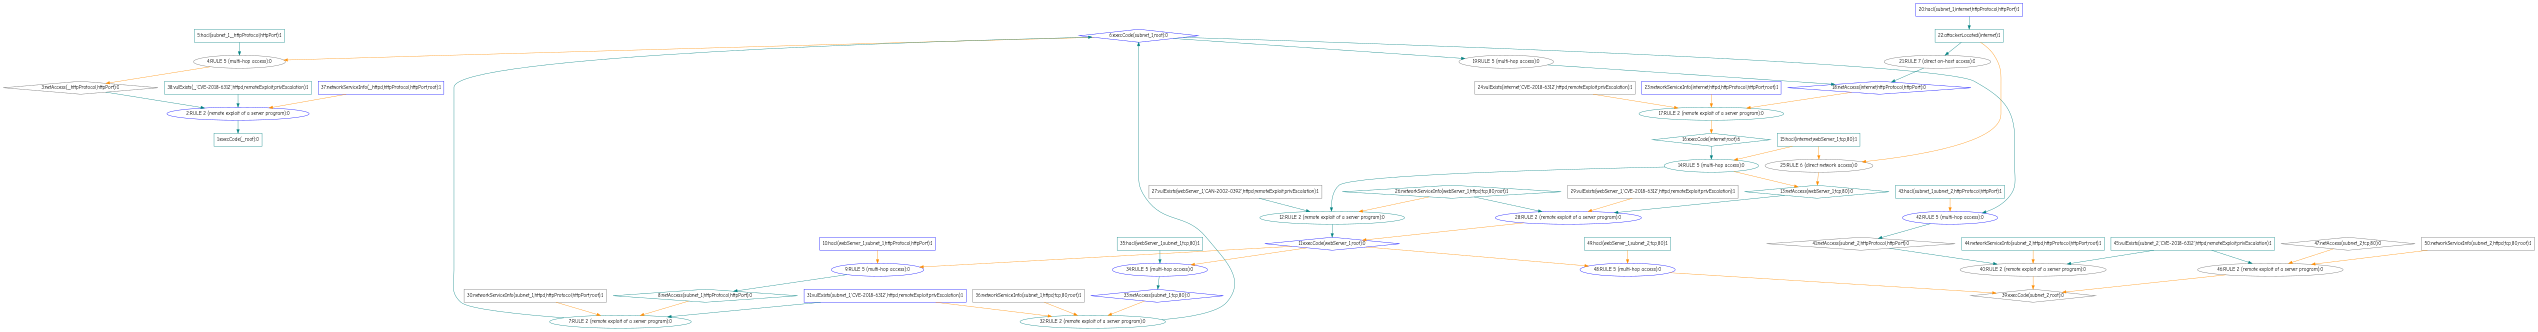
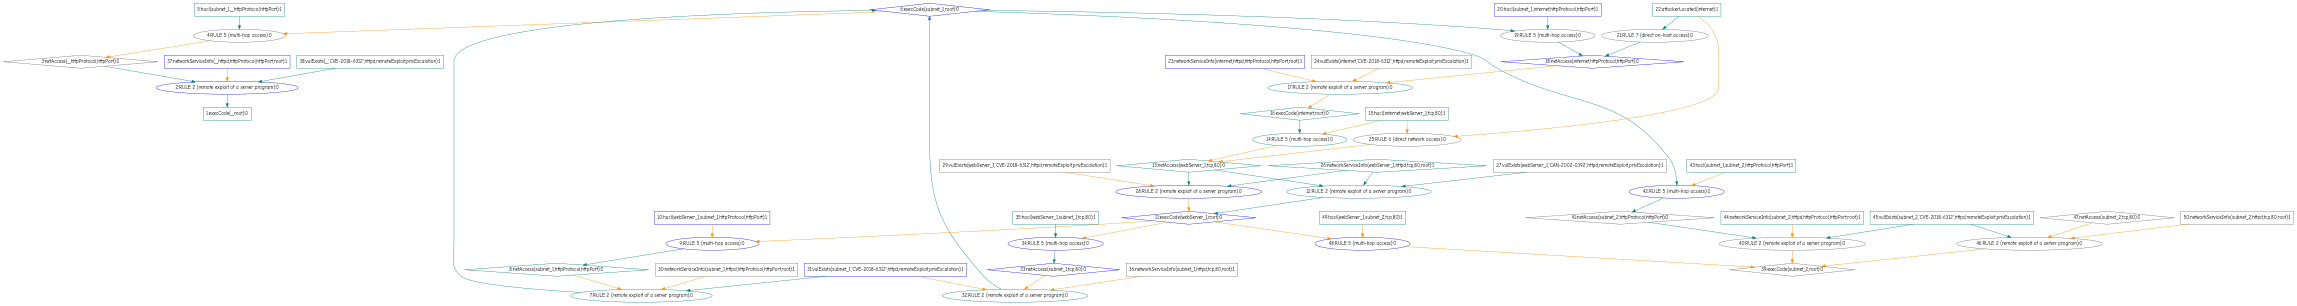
(1969, 21) -> (1548, 21)
(1711, 140) -> (1300, 114)
(1490, 172) -> (1267, 178)
(1396, 204) -> (1369, 177)
